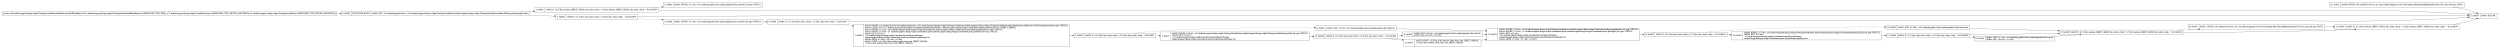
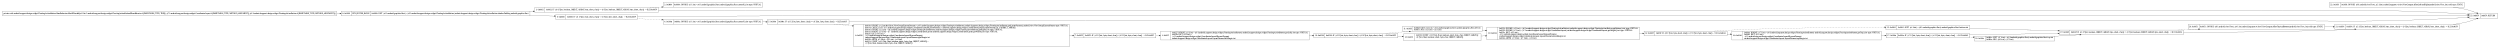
(1356, 28) -> none
